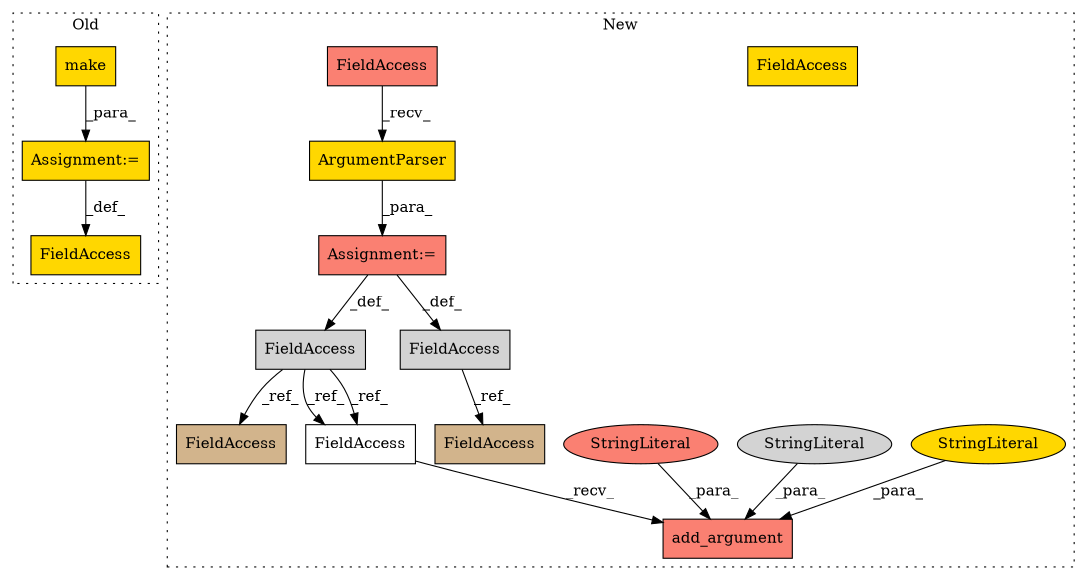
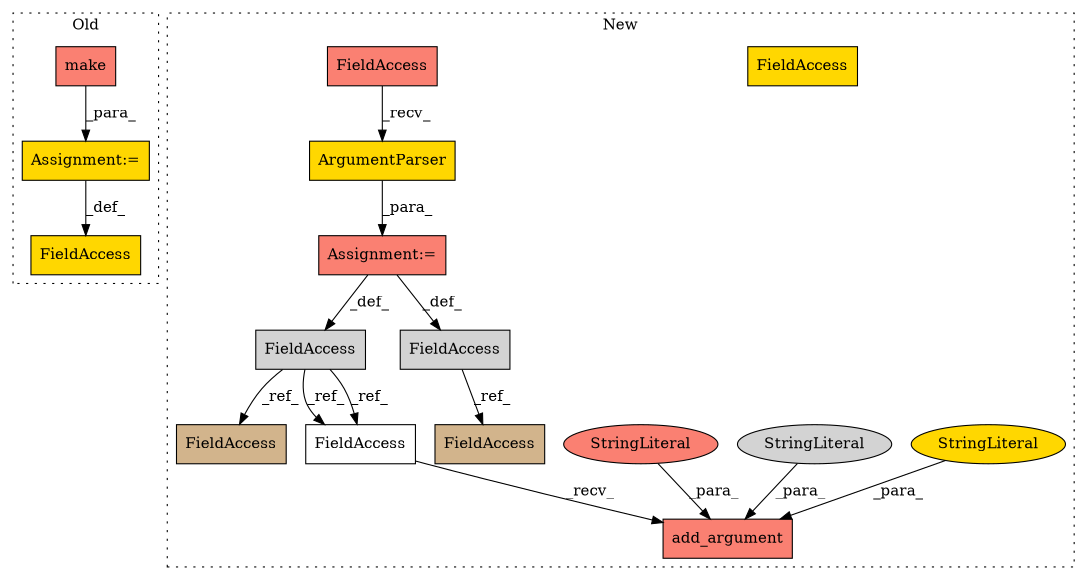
(86, 66) -> (86, 66)
